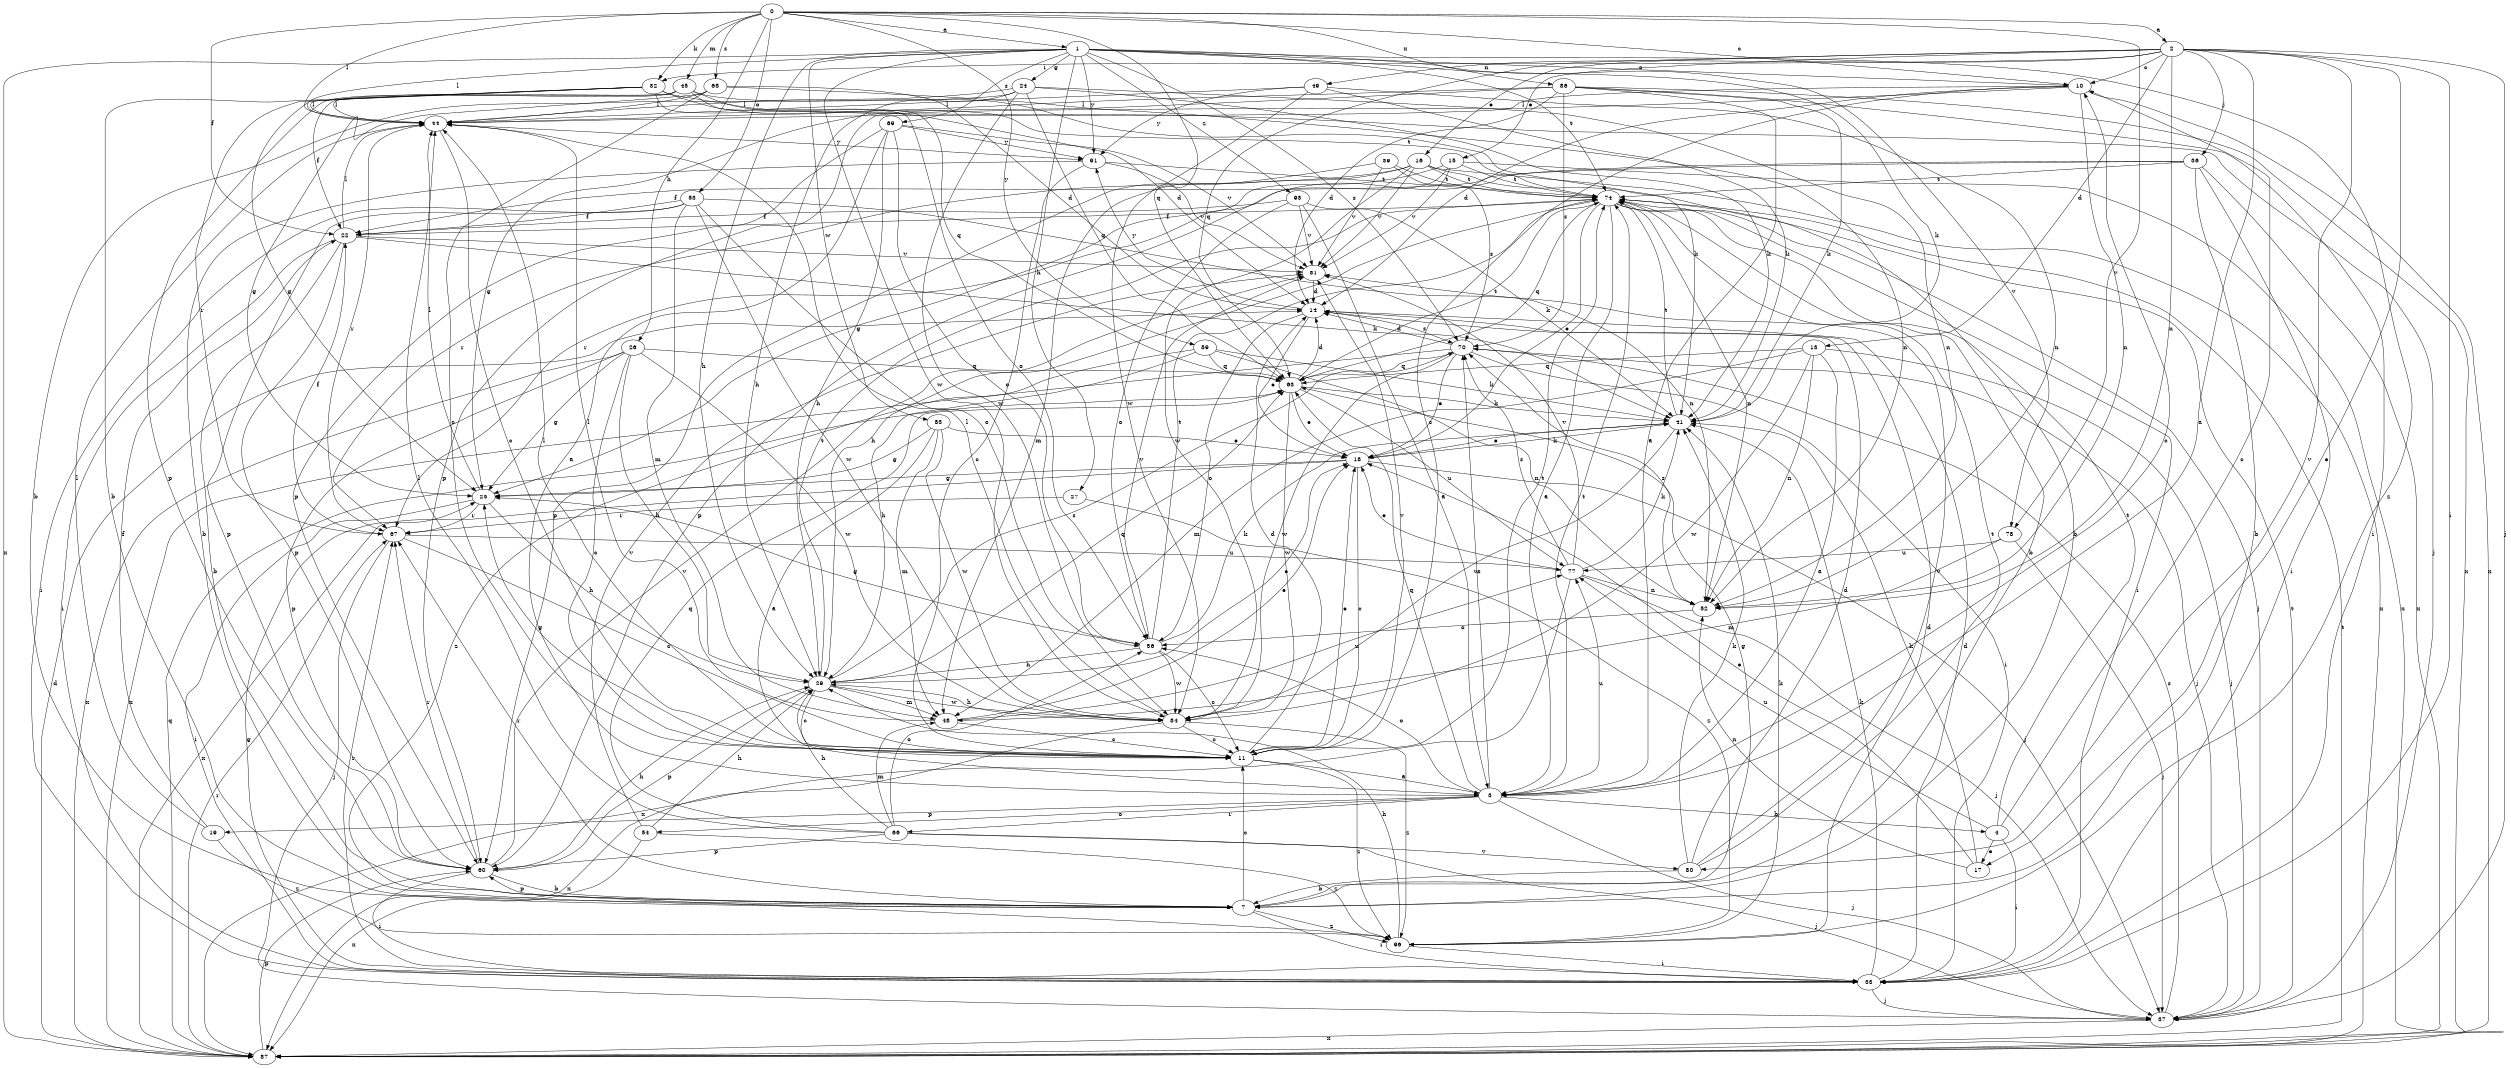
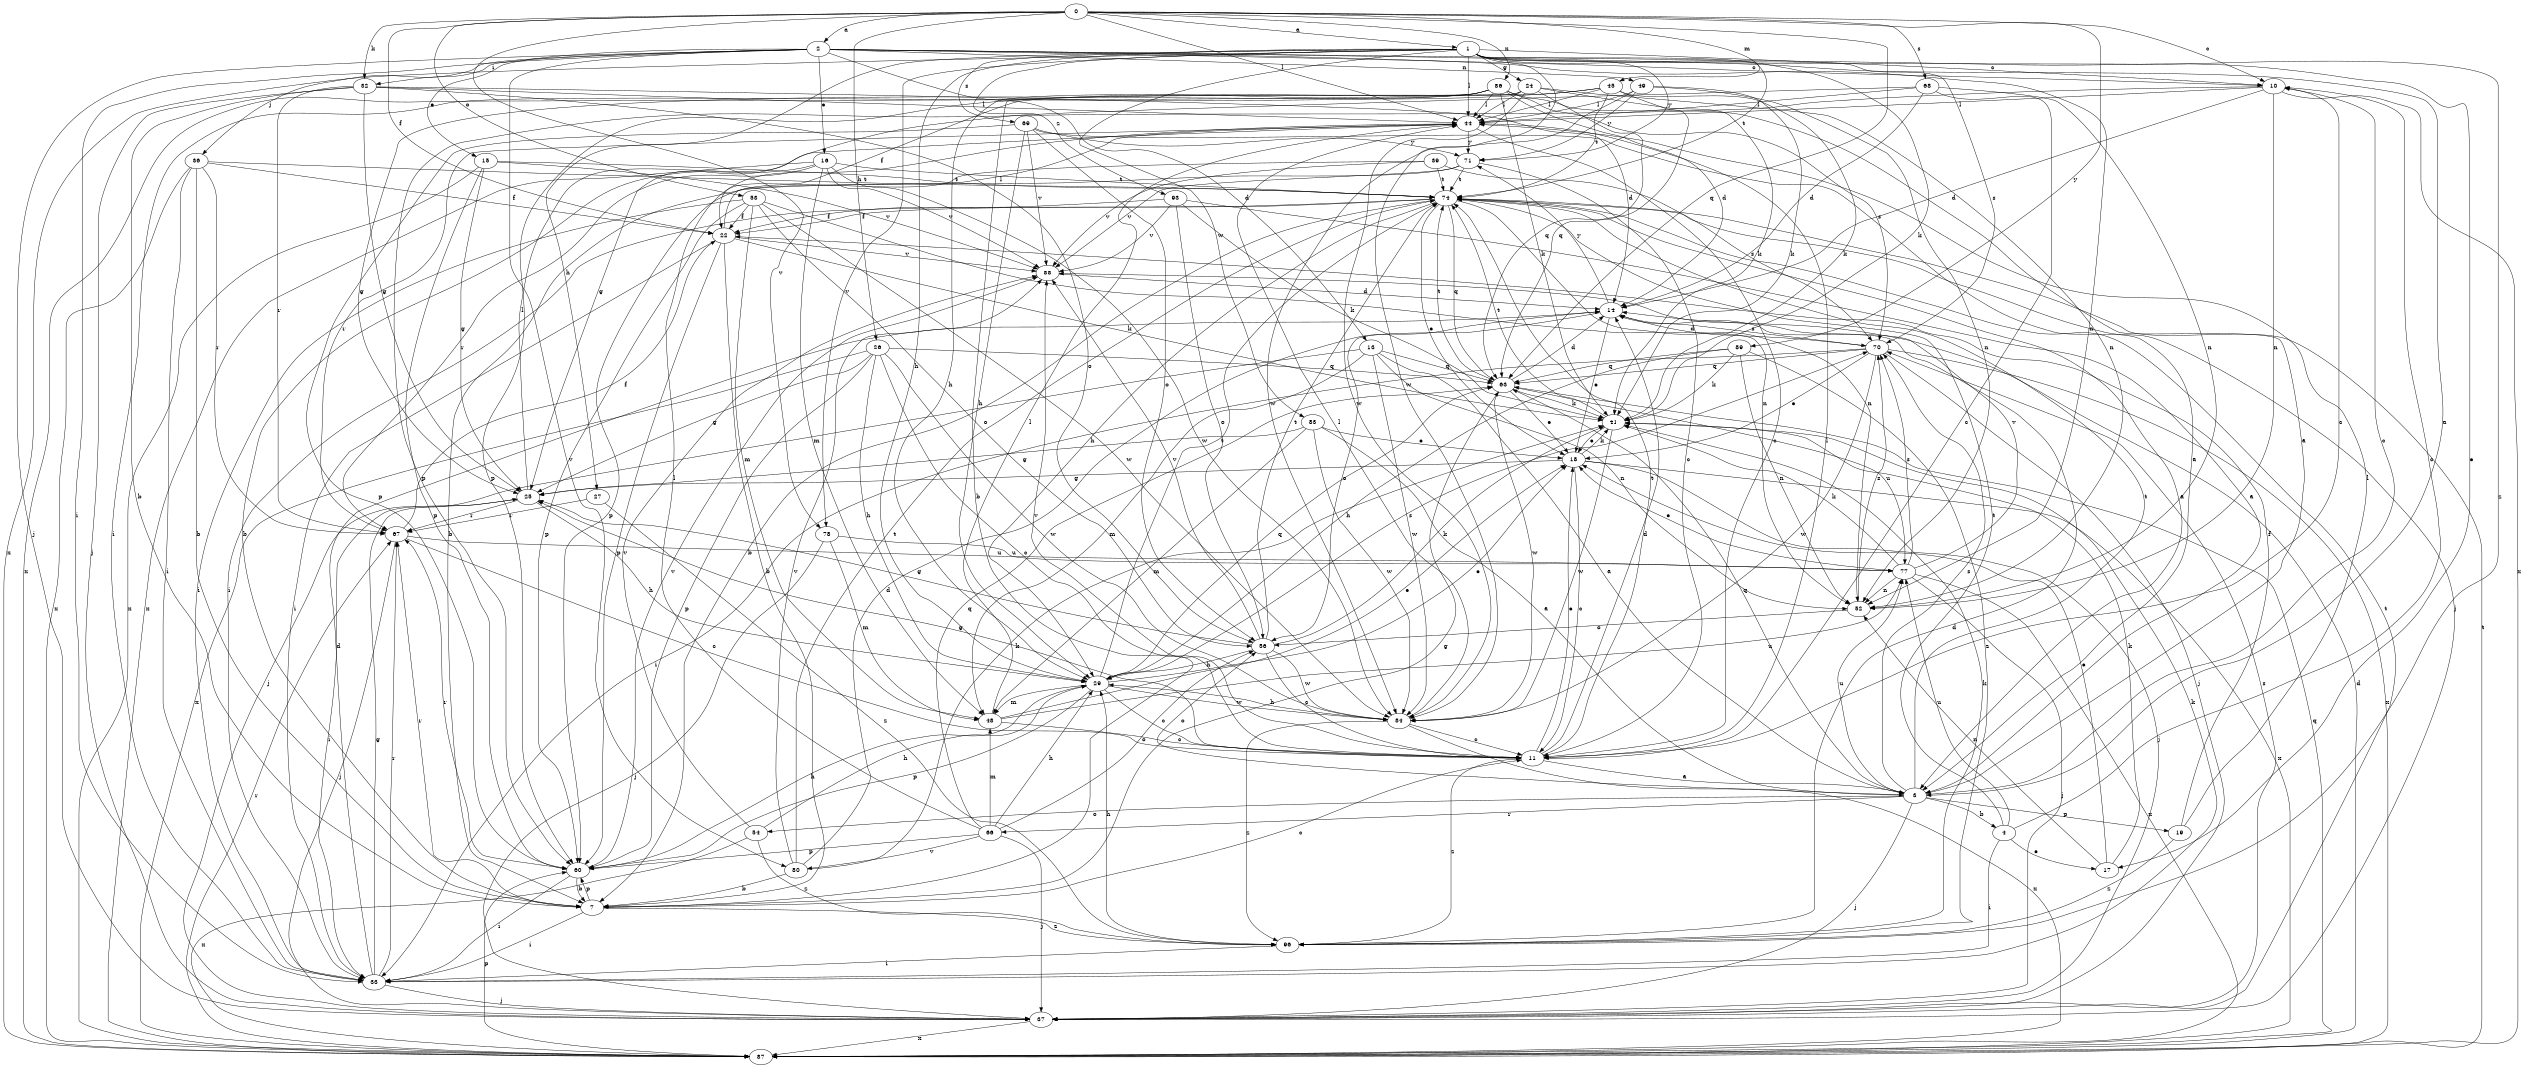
(1473, 78) -> none
(1094, 161) -> (1468, 161)
(1314, 273) -> (1048, 273)
